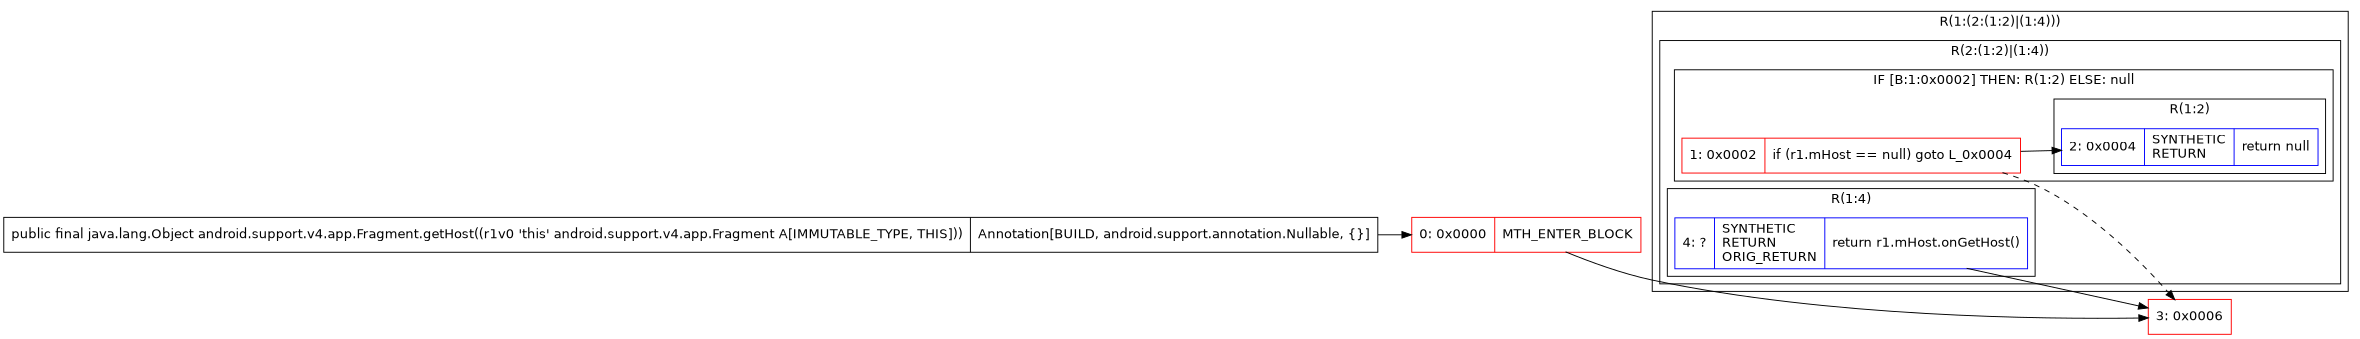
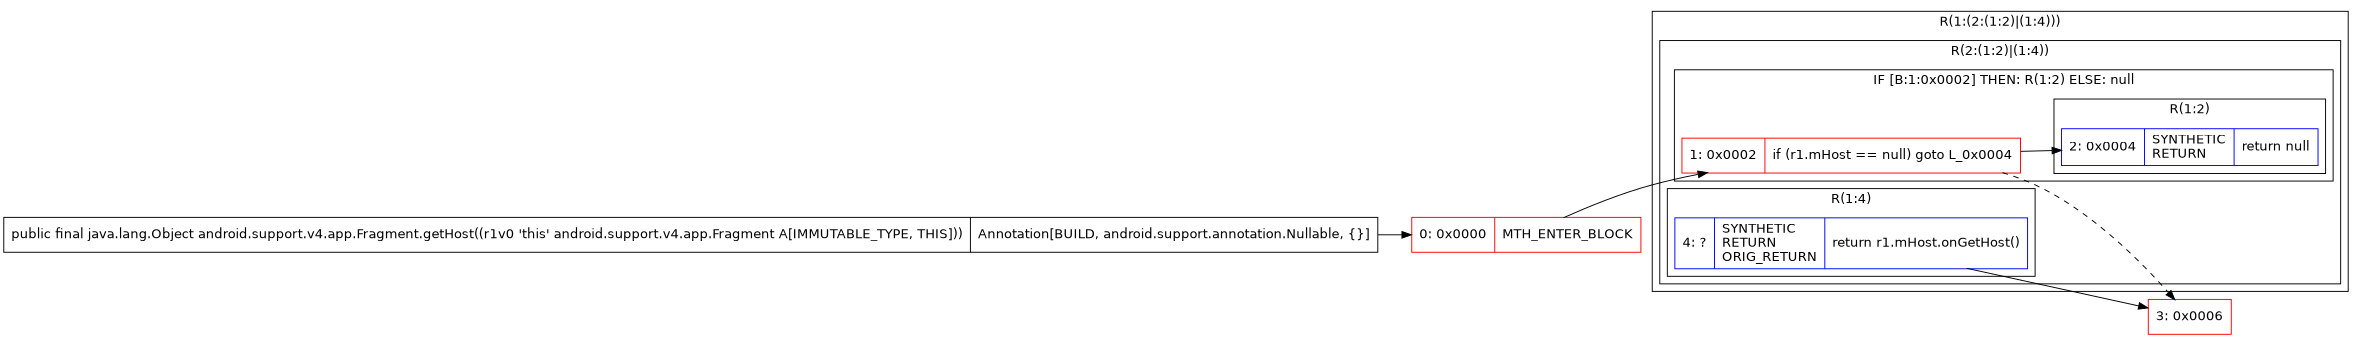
(1849, 308) -> (1629, 192)
